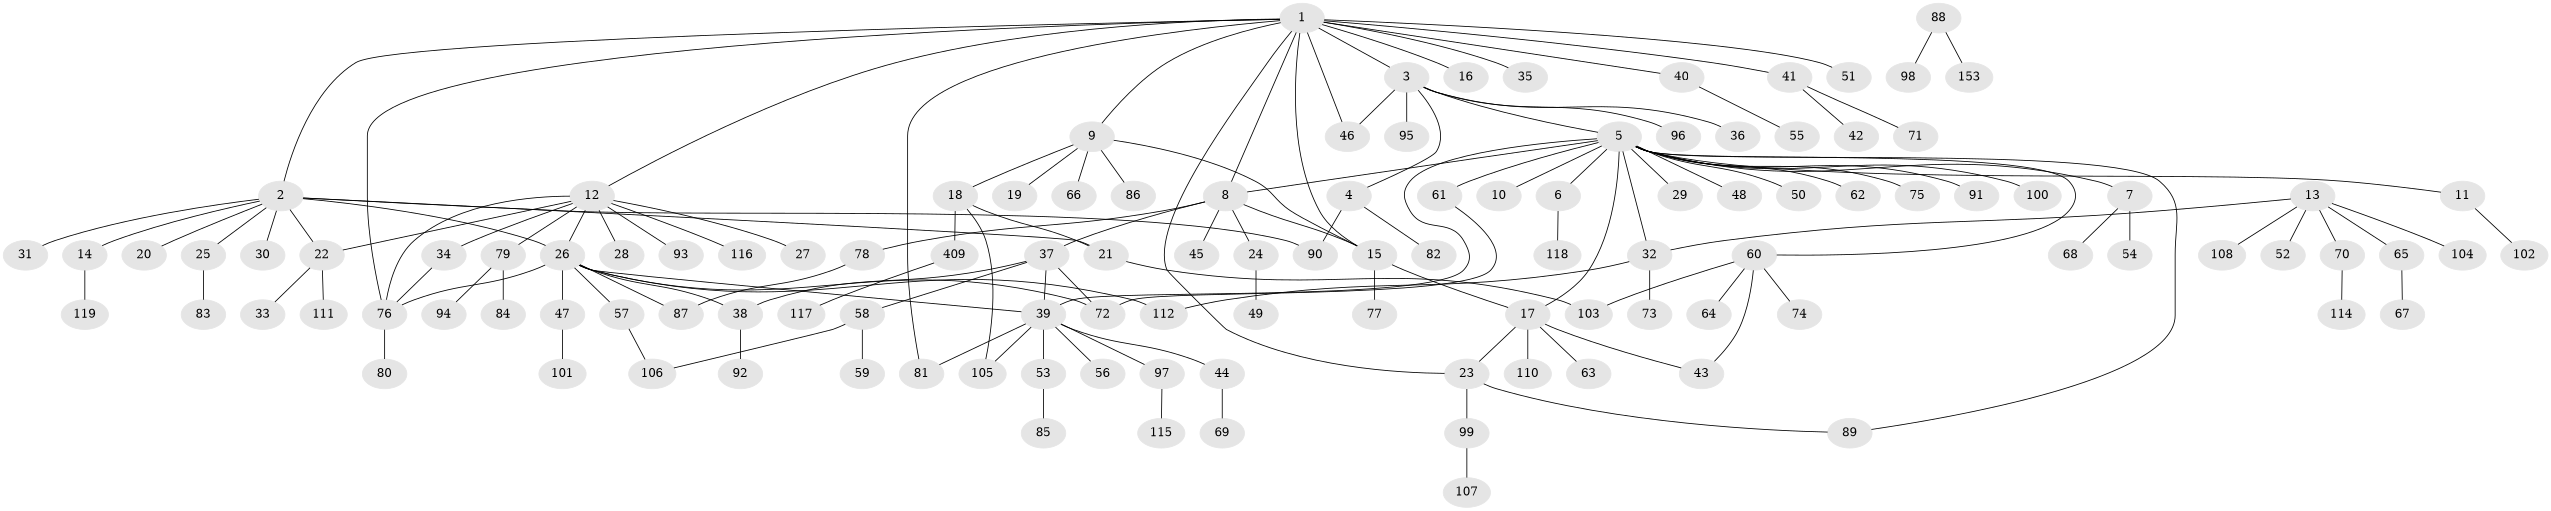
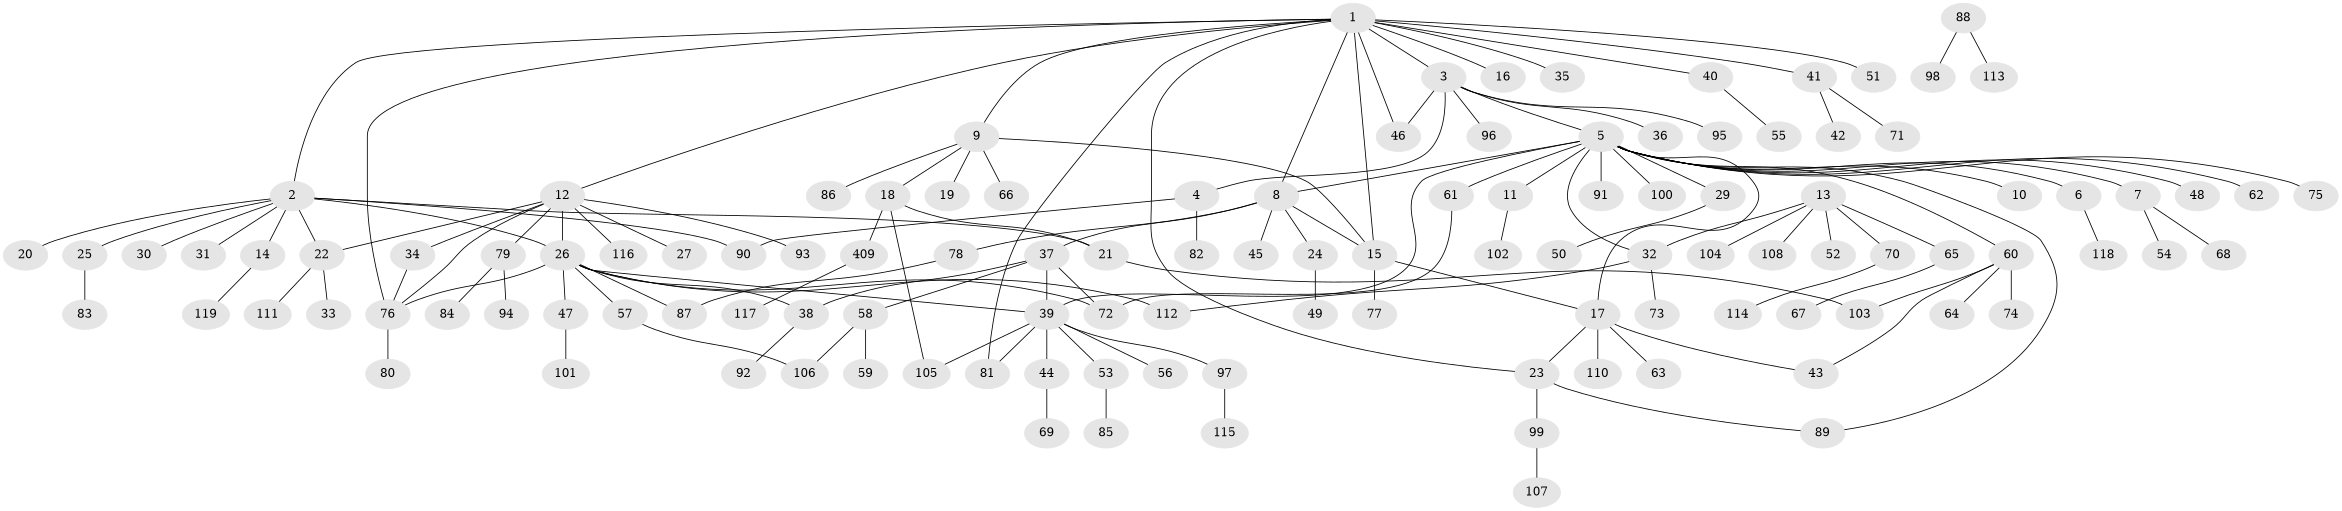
(1969, 77) -> (1994, 77)
(1742, 173) -> (1625, 231)
(622, 255) -> none
